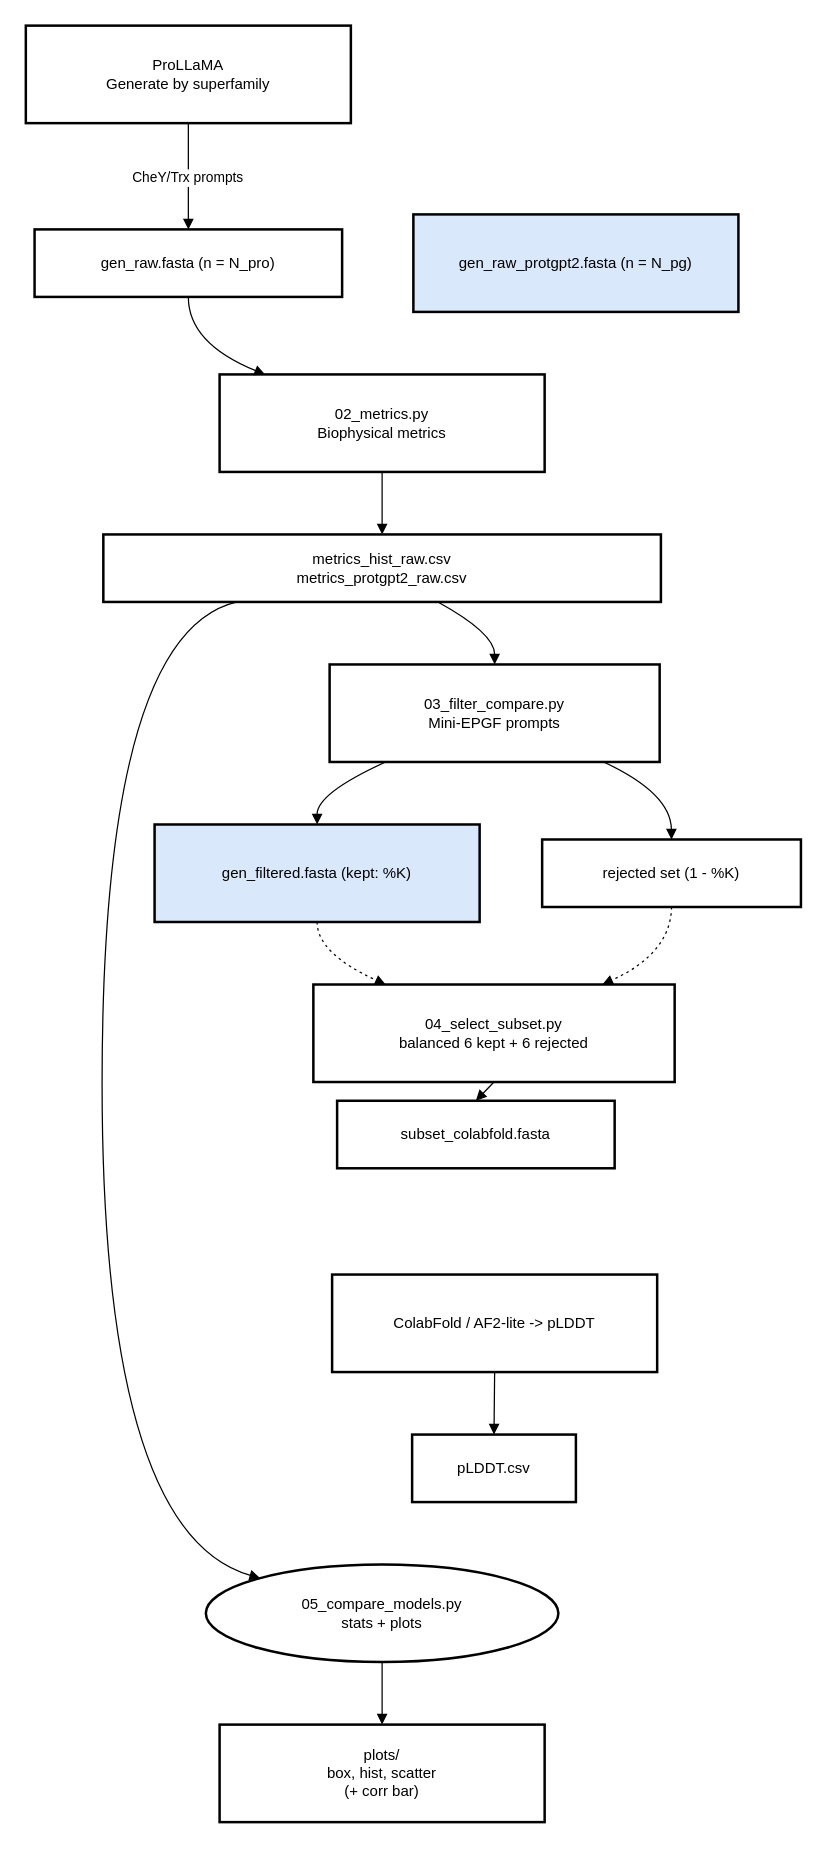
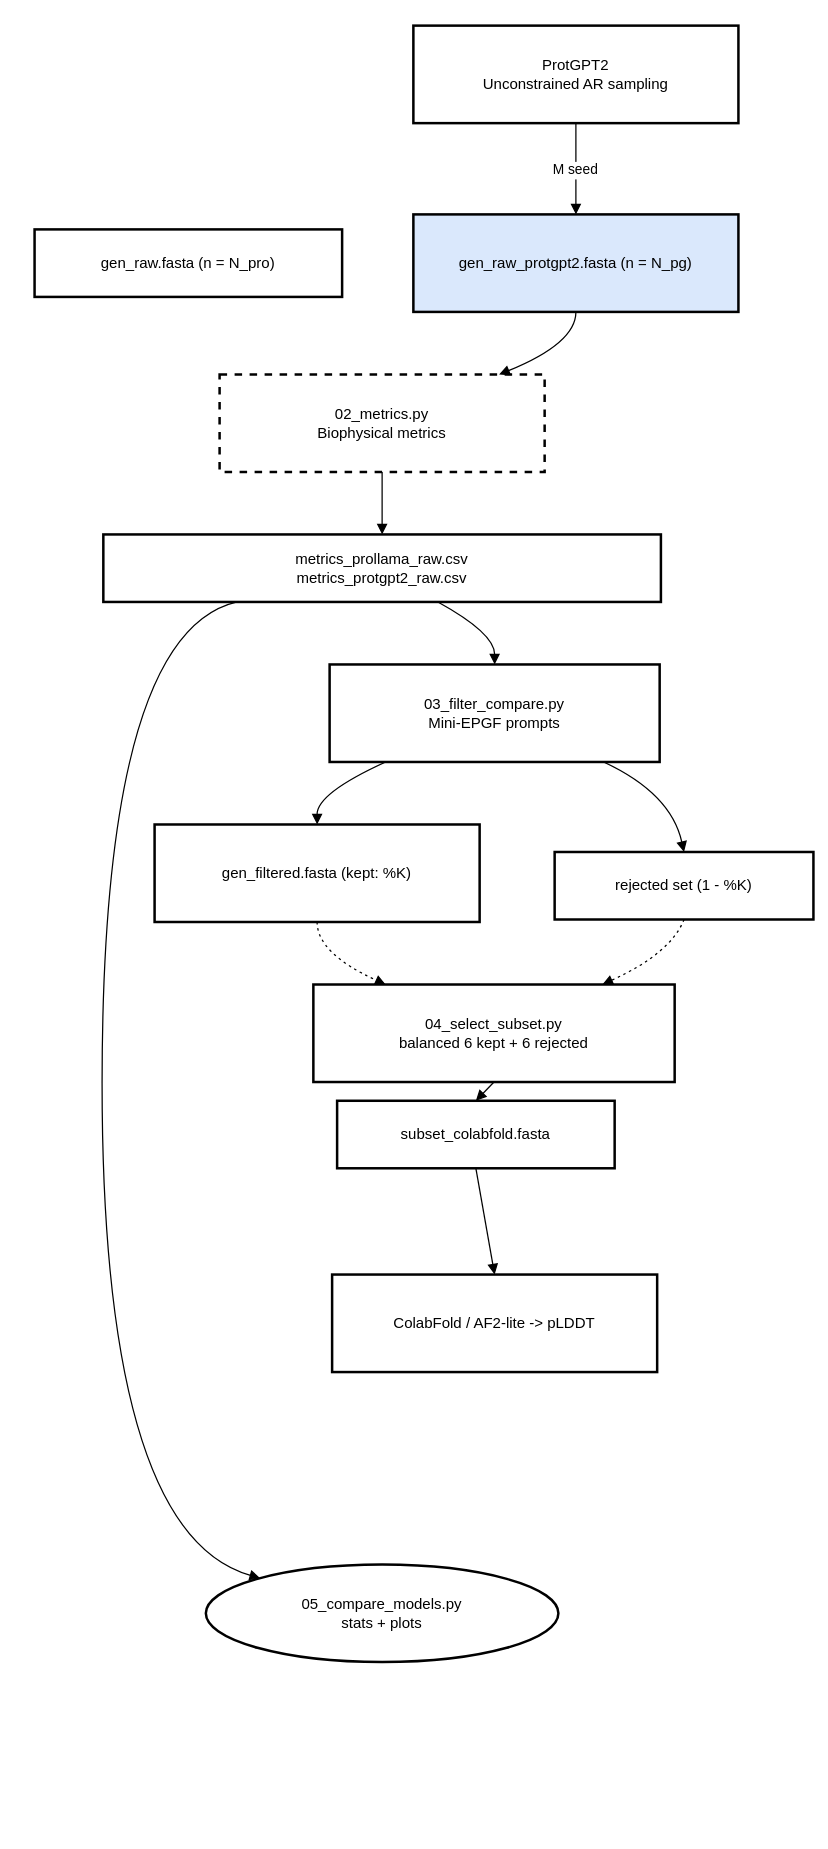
(188, 74) -> none
none -> (576, 74)
none -> (576, 164)
(188, 172) -> none
(210, 343) -> none
none -> (550, 349)
(382, 423) -> (382, 423)
(382, 568) -> (382, 568)
(317, 873) -> (317, 873)
(671, 873) -> (684, 886)
none -> (484, 1217)
(494, 1399) -> none
(494, 1468) -> none
(382, 1689) -> none
(382, 1773) -> none
